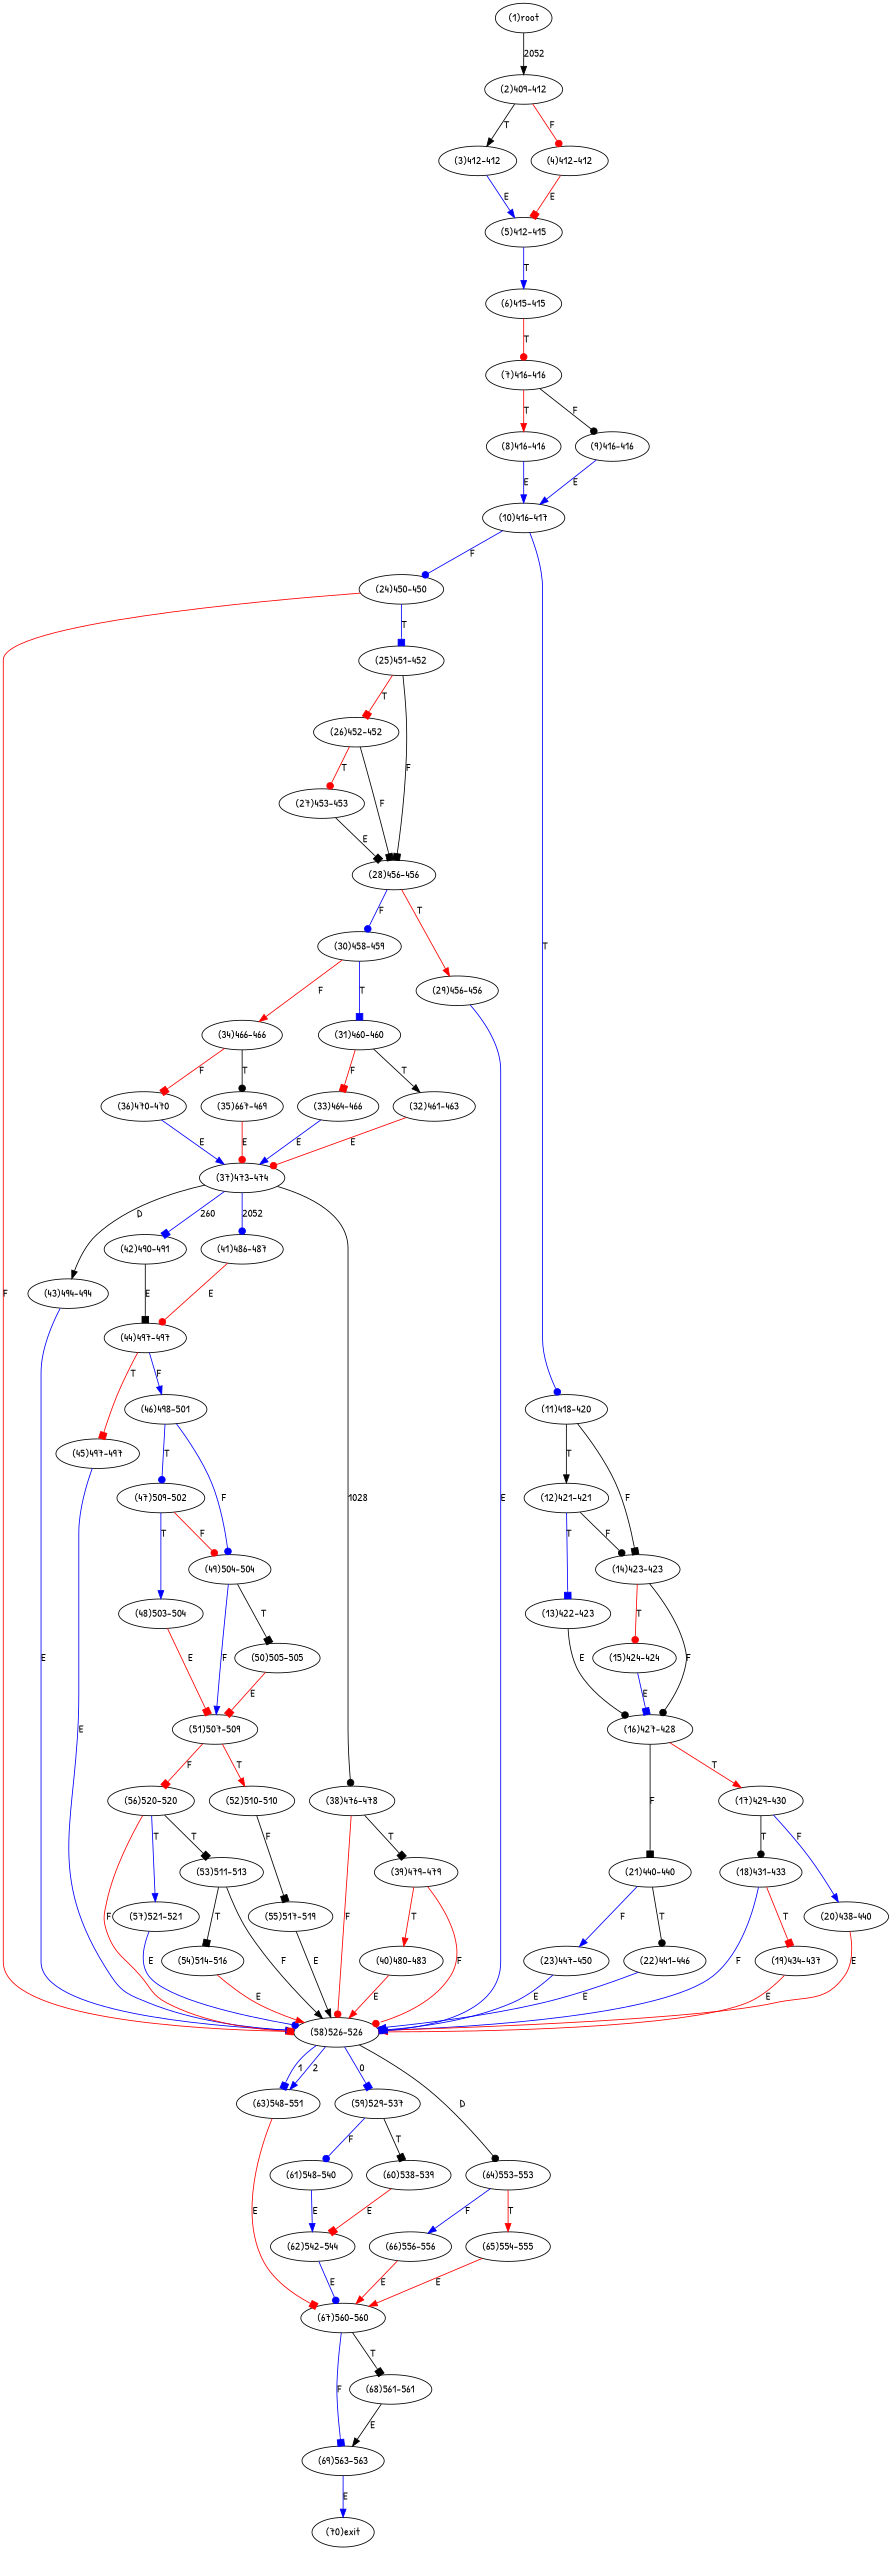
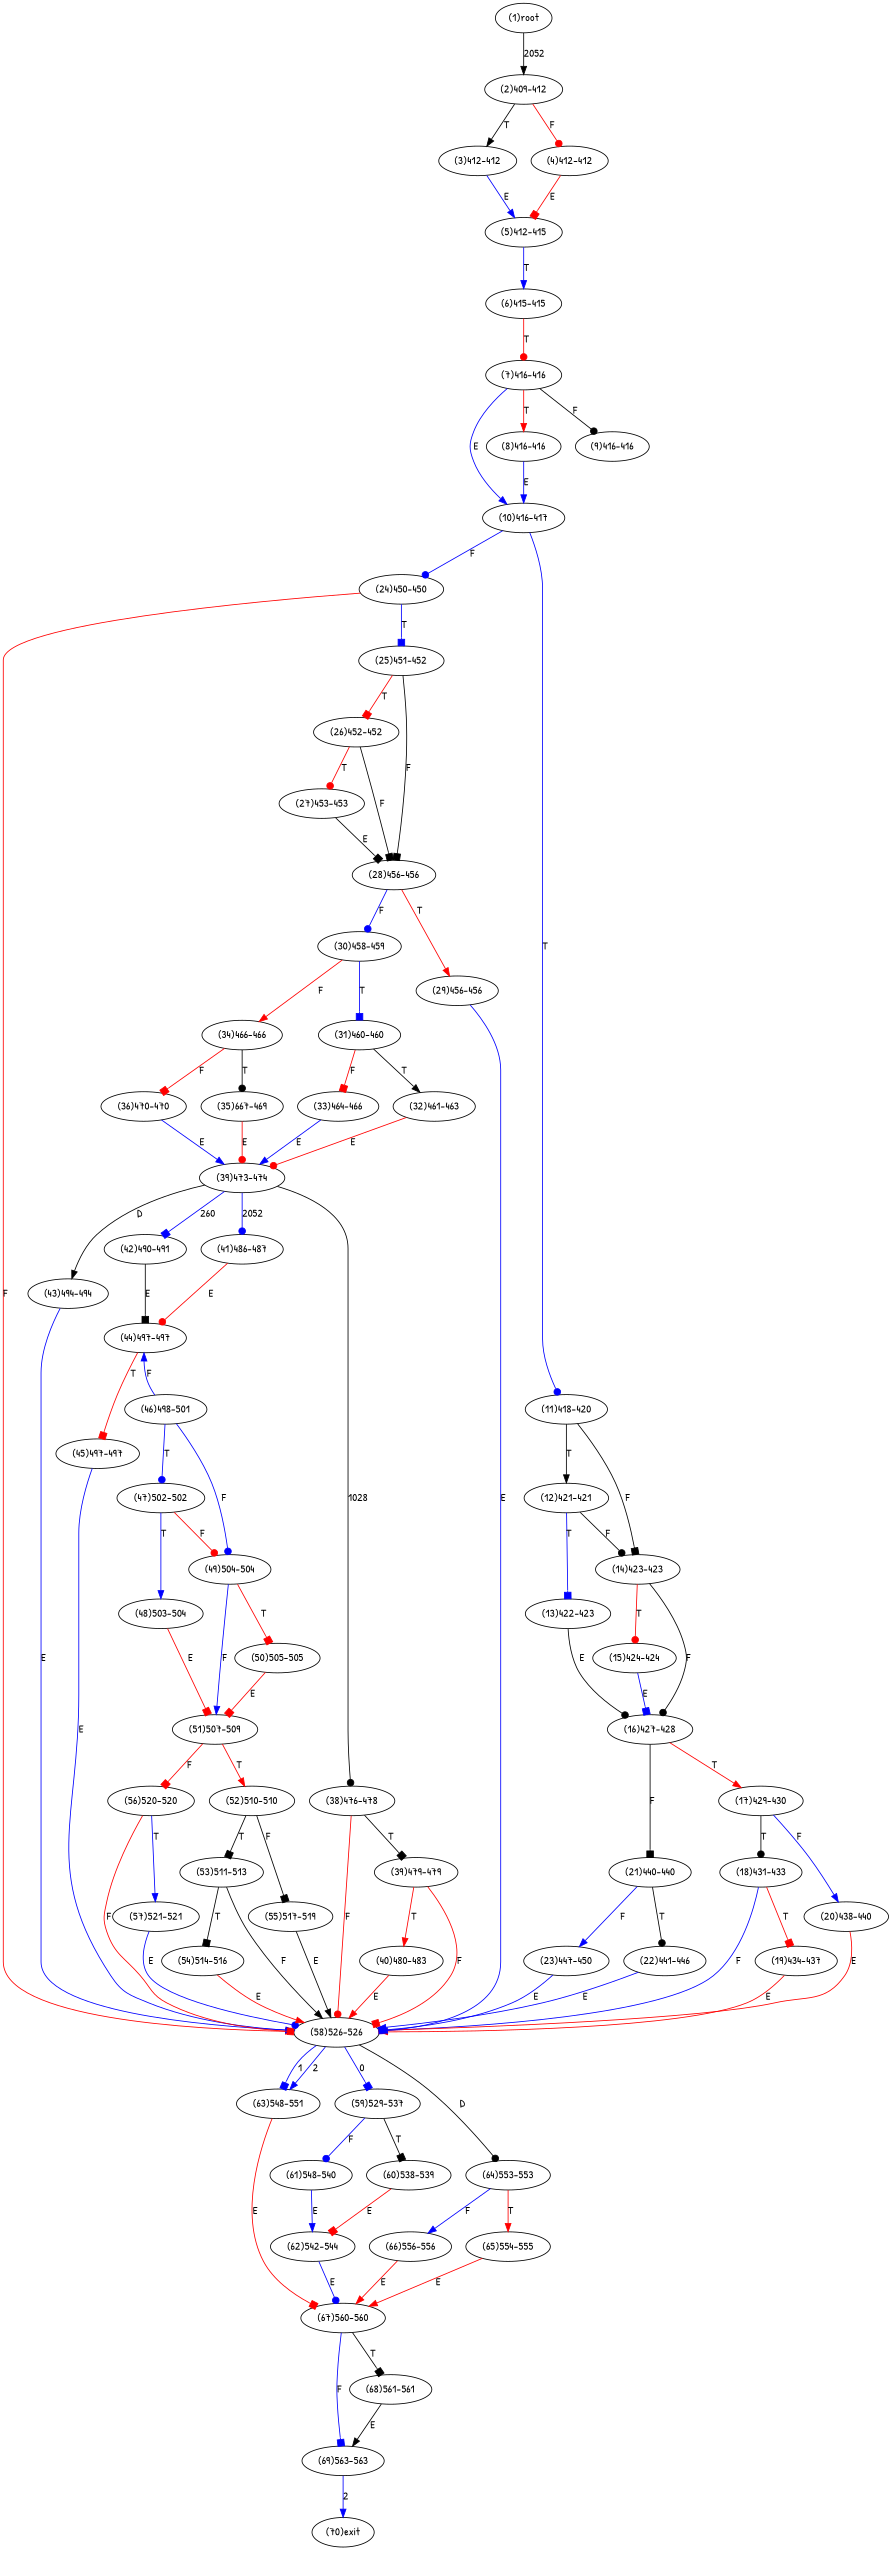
(571, 480) -> (471, 442)
(242, 1178) -> (242, 1178)
(154, 1370) -> (147, 1379)
(161, 1498) -> (161, 1498)
(252, 1610) -> (252, 1610)
(183, 1834) -> (238, 1833)
(453, 1970) -> (453, 1970)
(346, 2497) -> (346, 2497)
